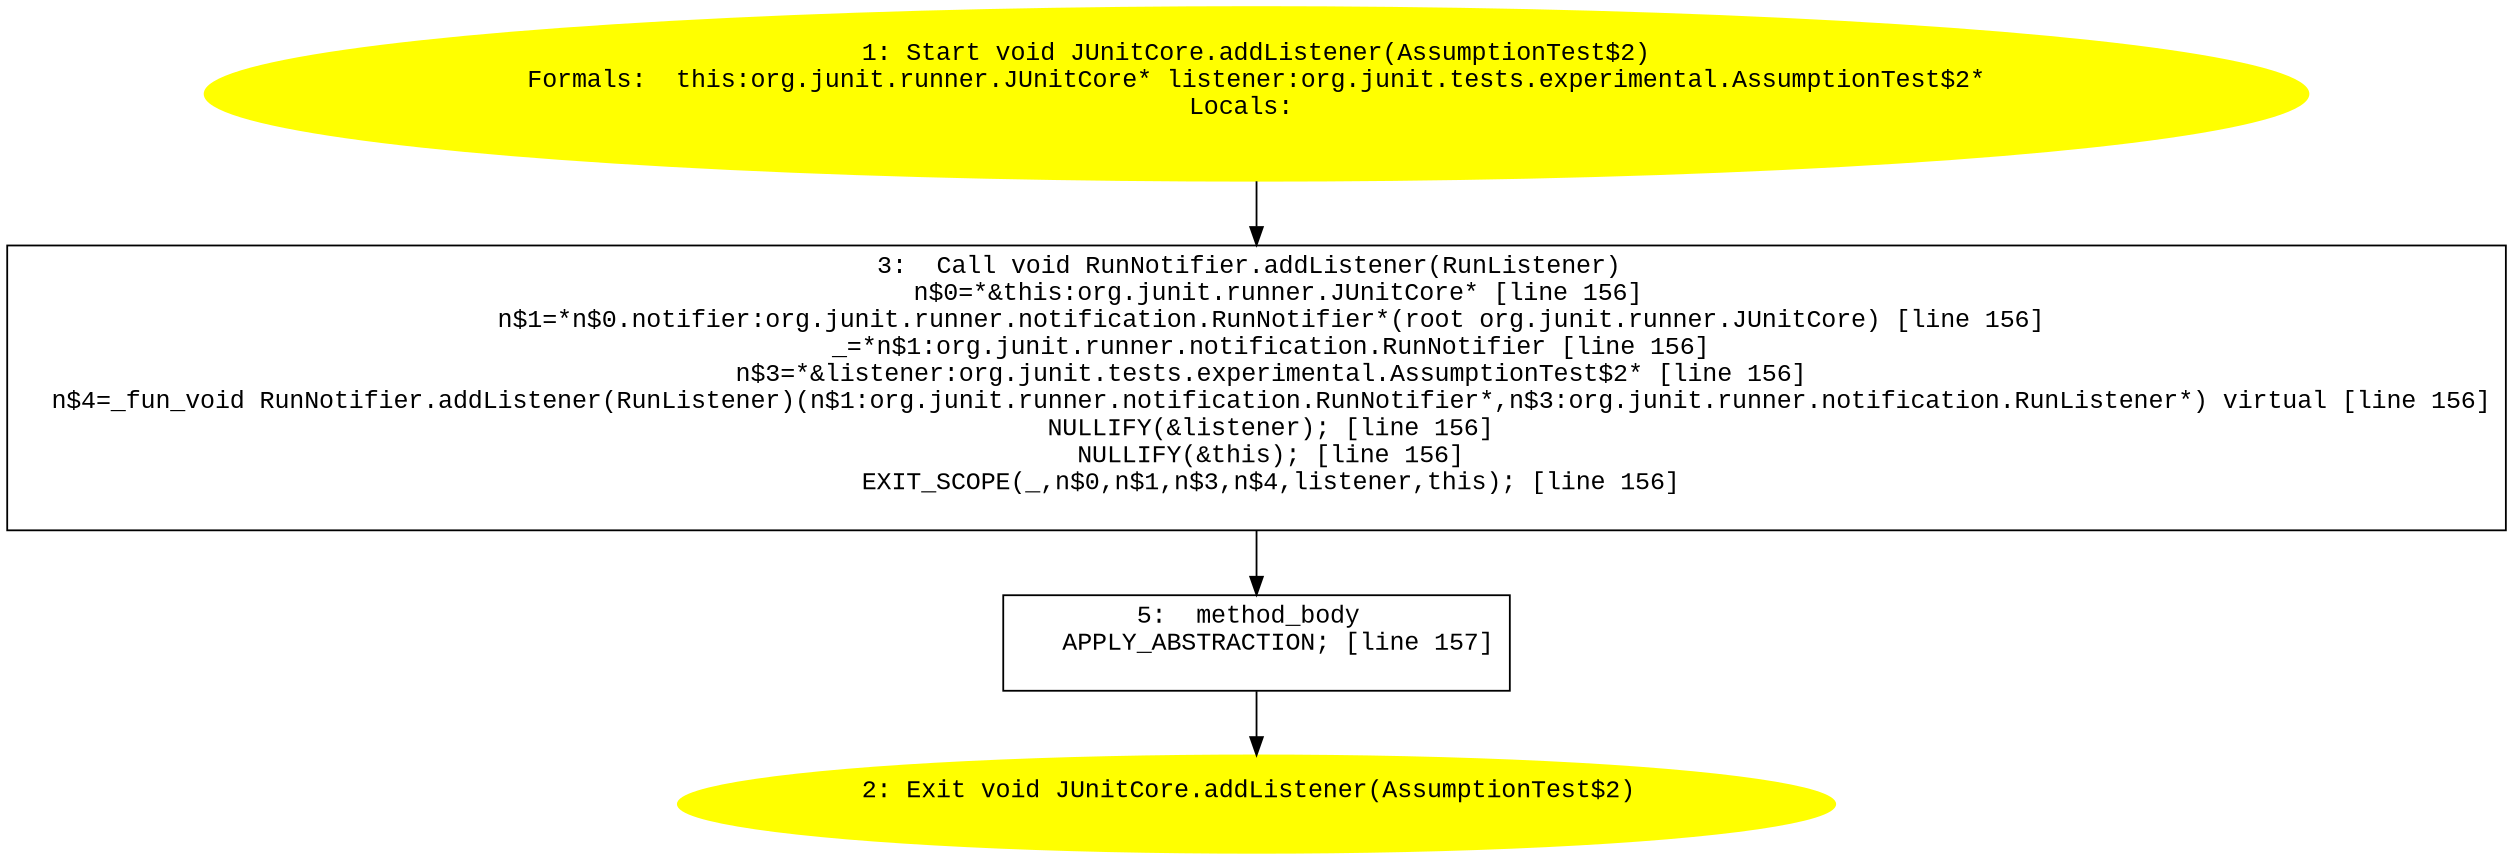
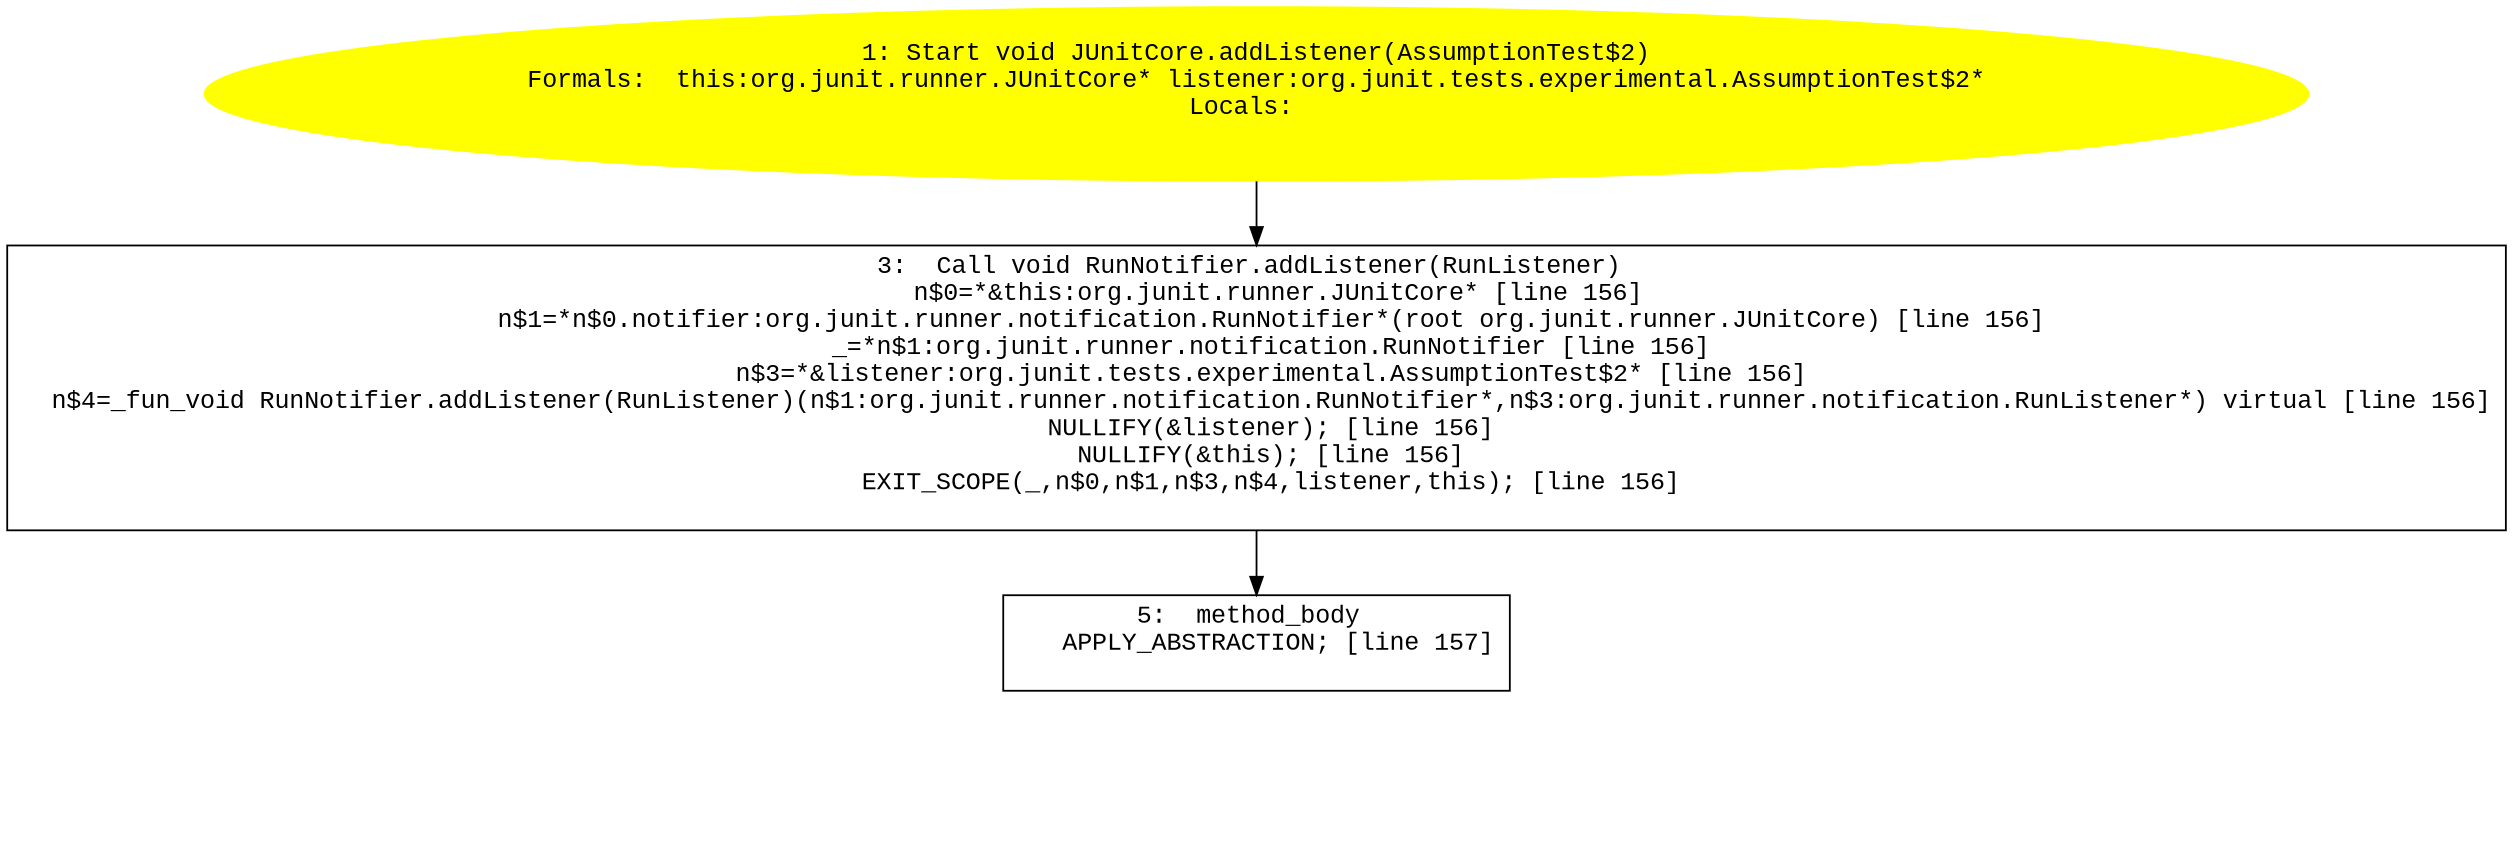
(1257, 804) -> none
